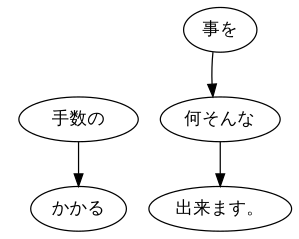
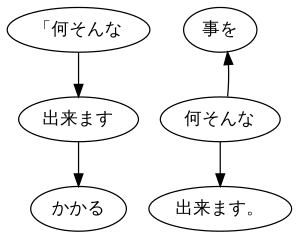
none -> (79, 30)
(212, 68) -> (229, 81)
(79, 119) -> (79, 119)
